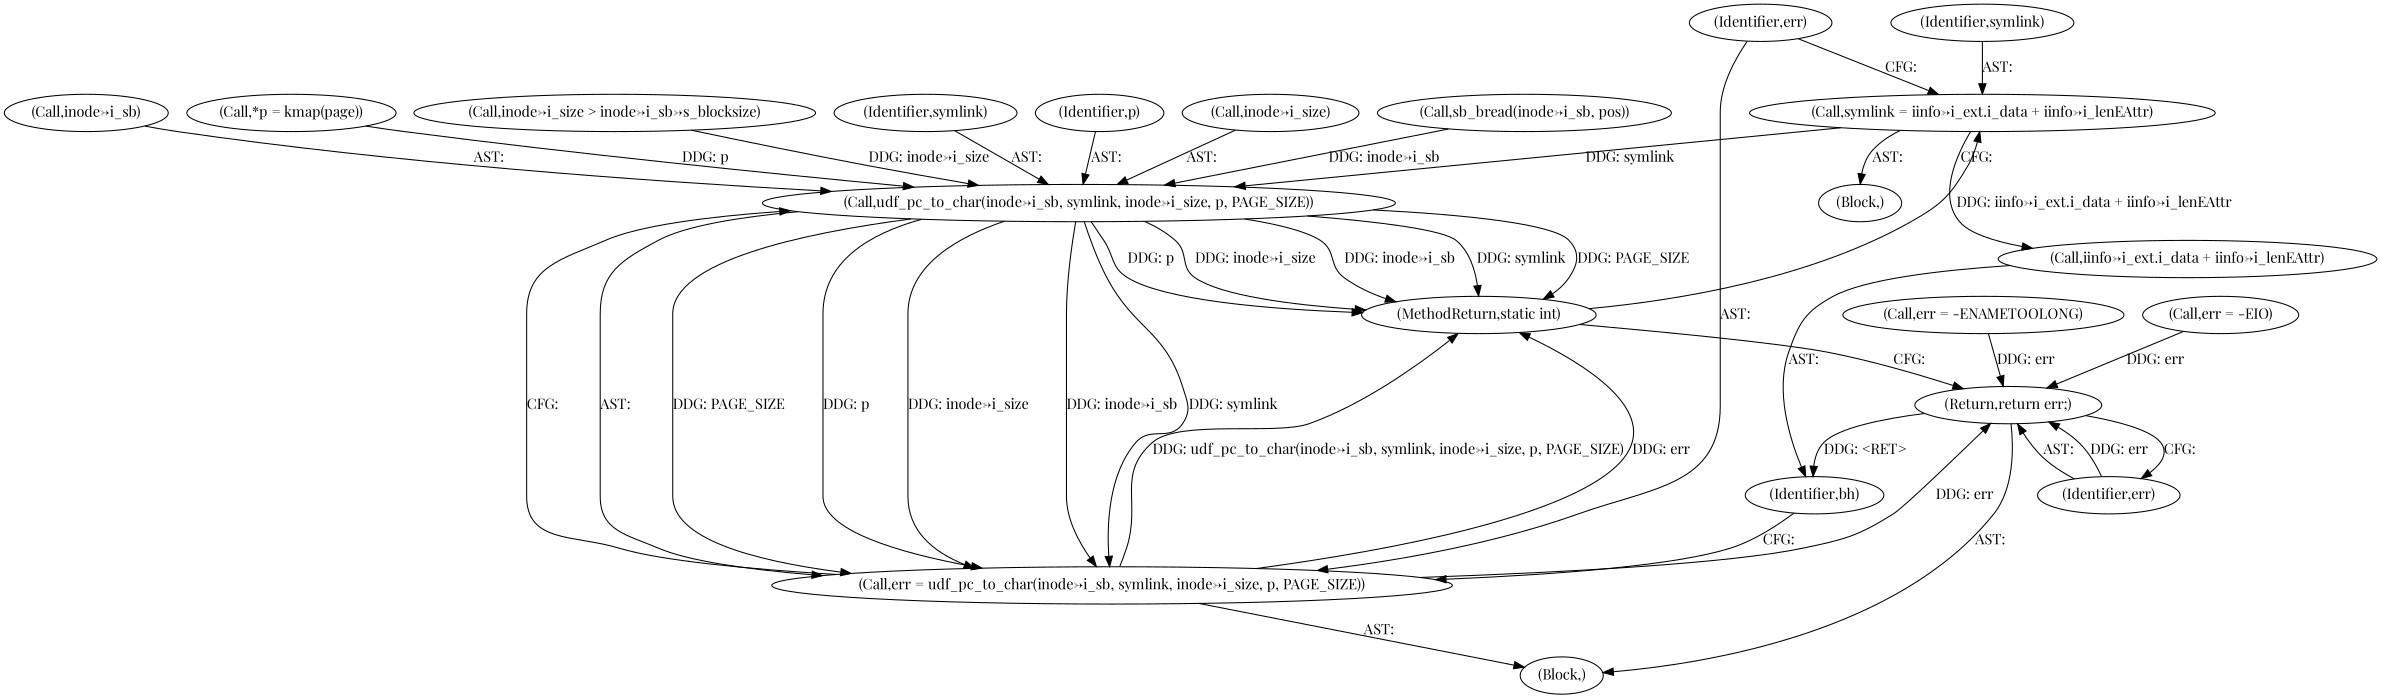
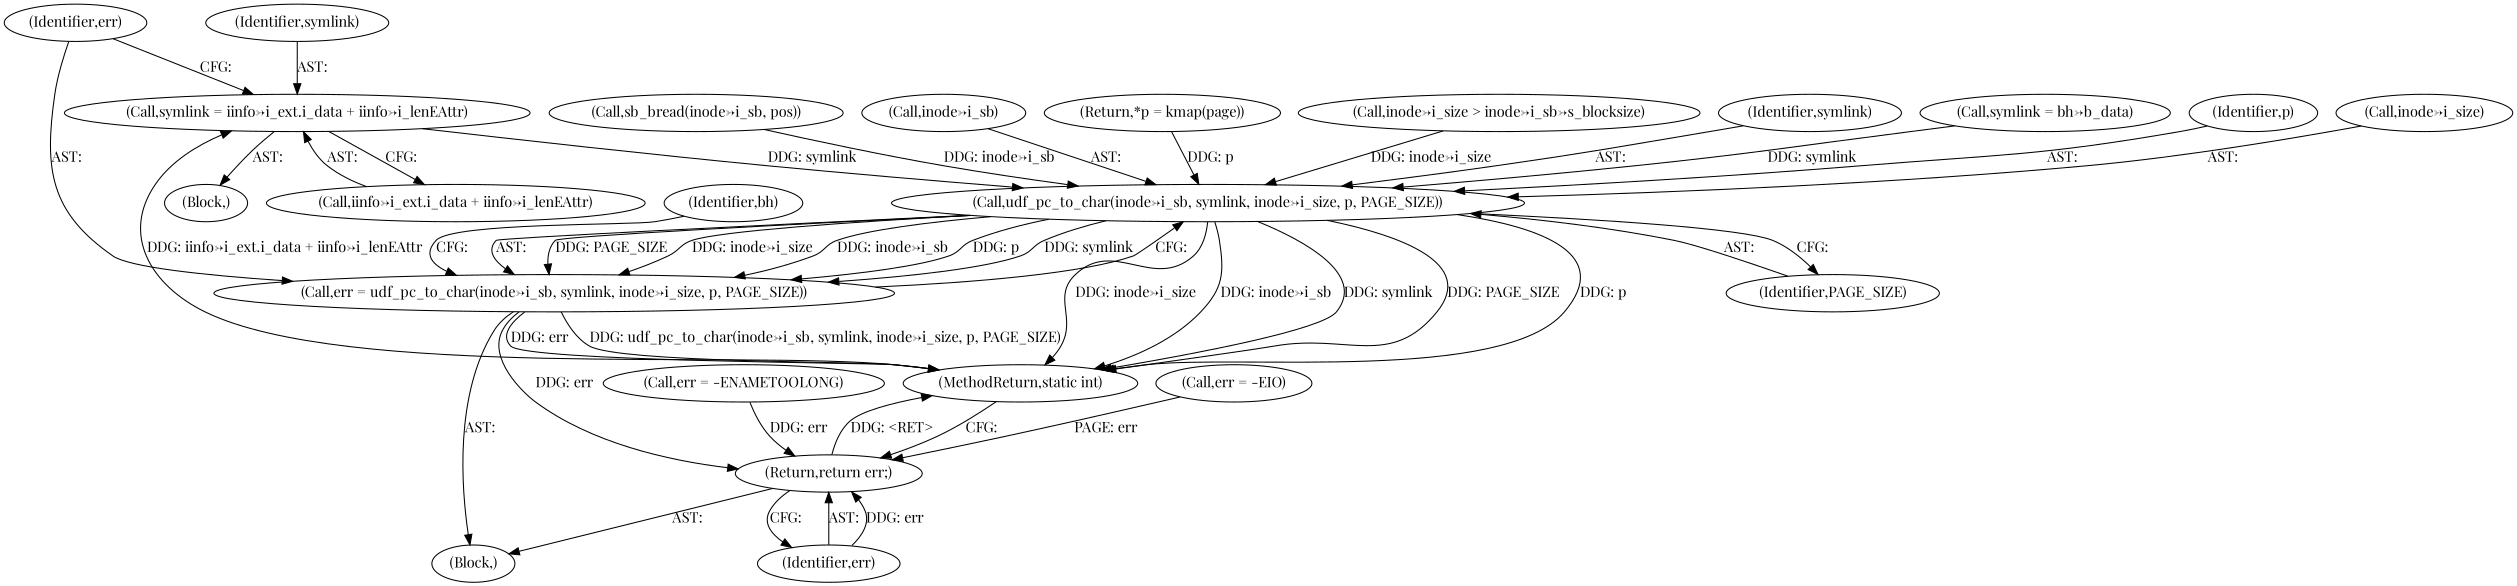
(291, 113) -> (1162, 113)
none -> (2045, 113)
none -> (1833, 293)
(1828, 299) -> (333, 170)
(2155, 360) -> (1106, 428)
(1859, 426) -> (866, 412)
